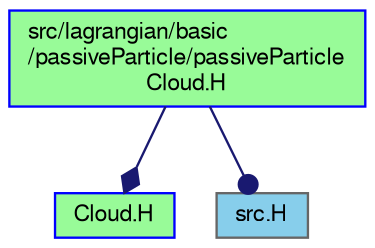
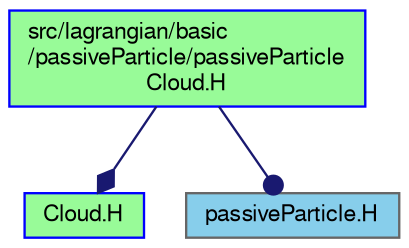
(262, 215) -> (293, 215)
